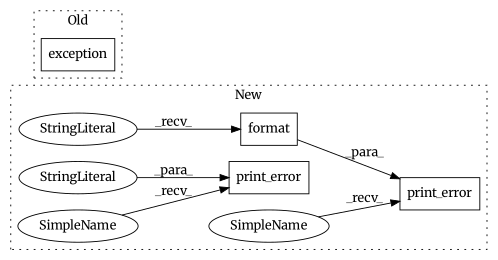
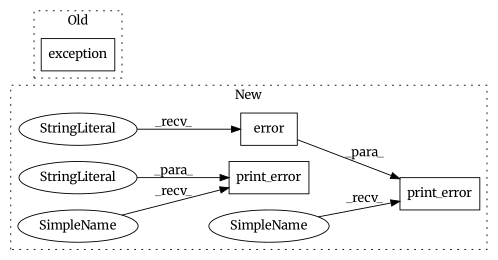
(269, 129) -> (269, 129)
